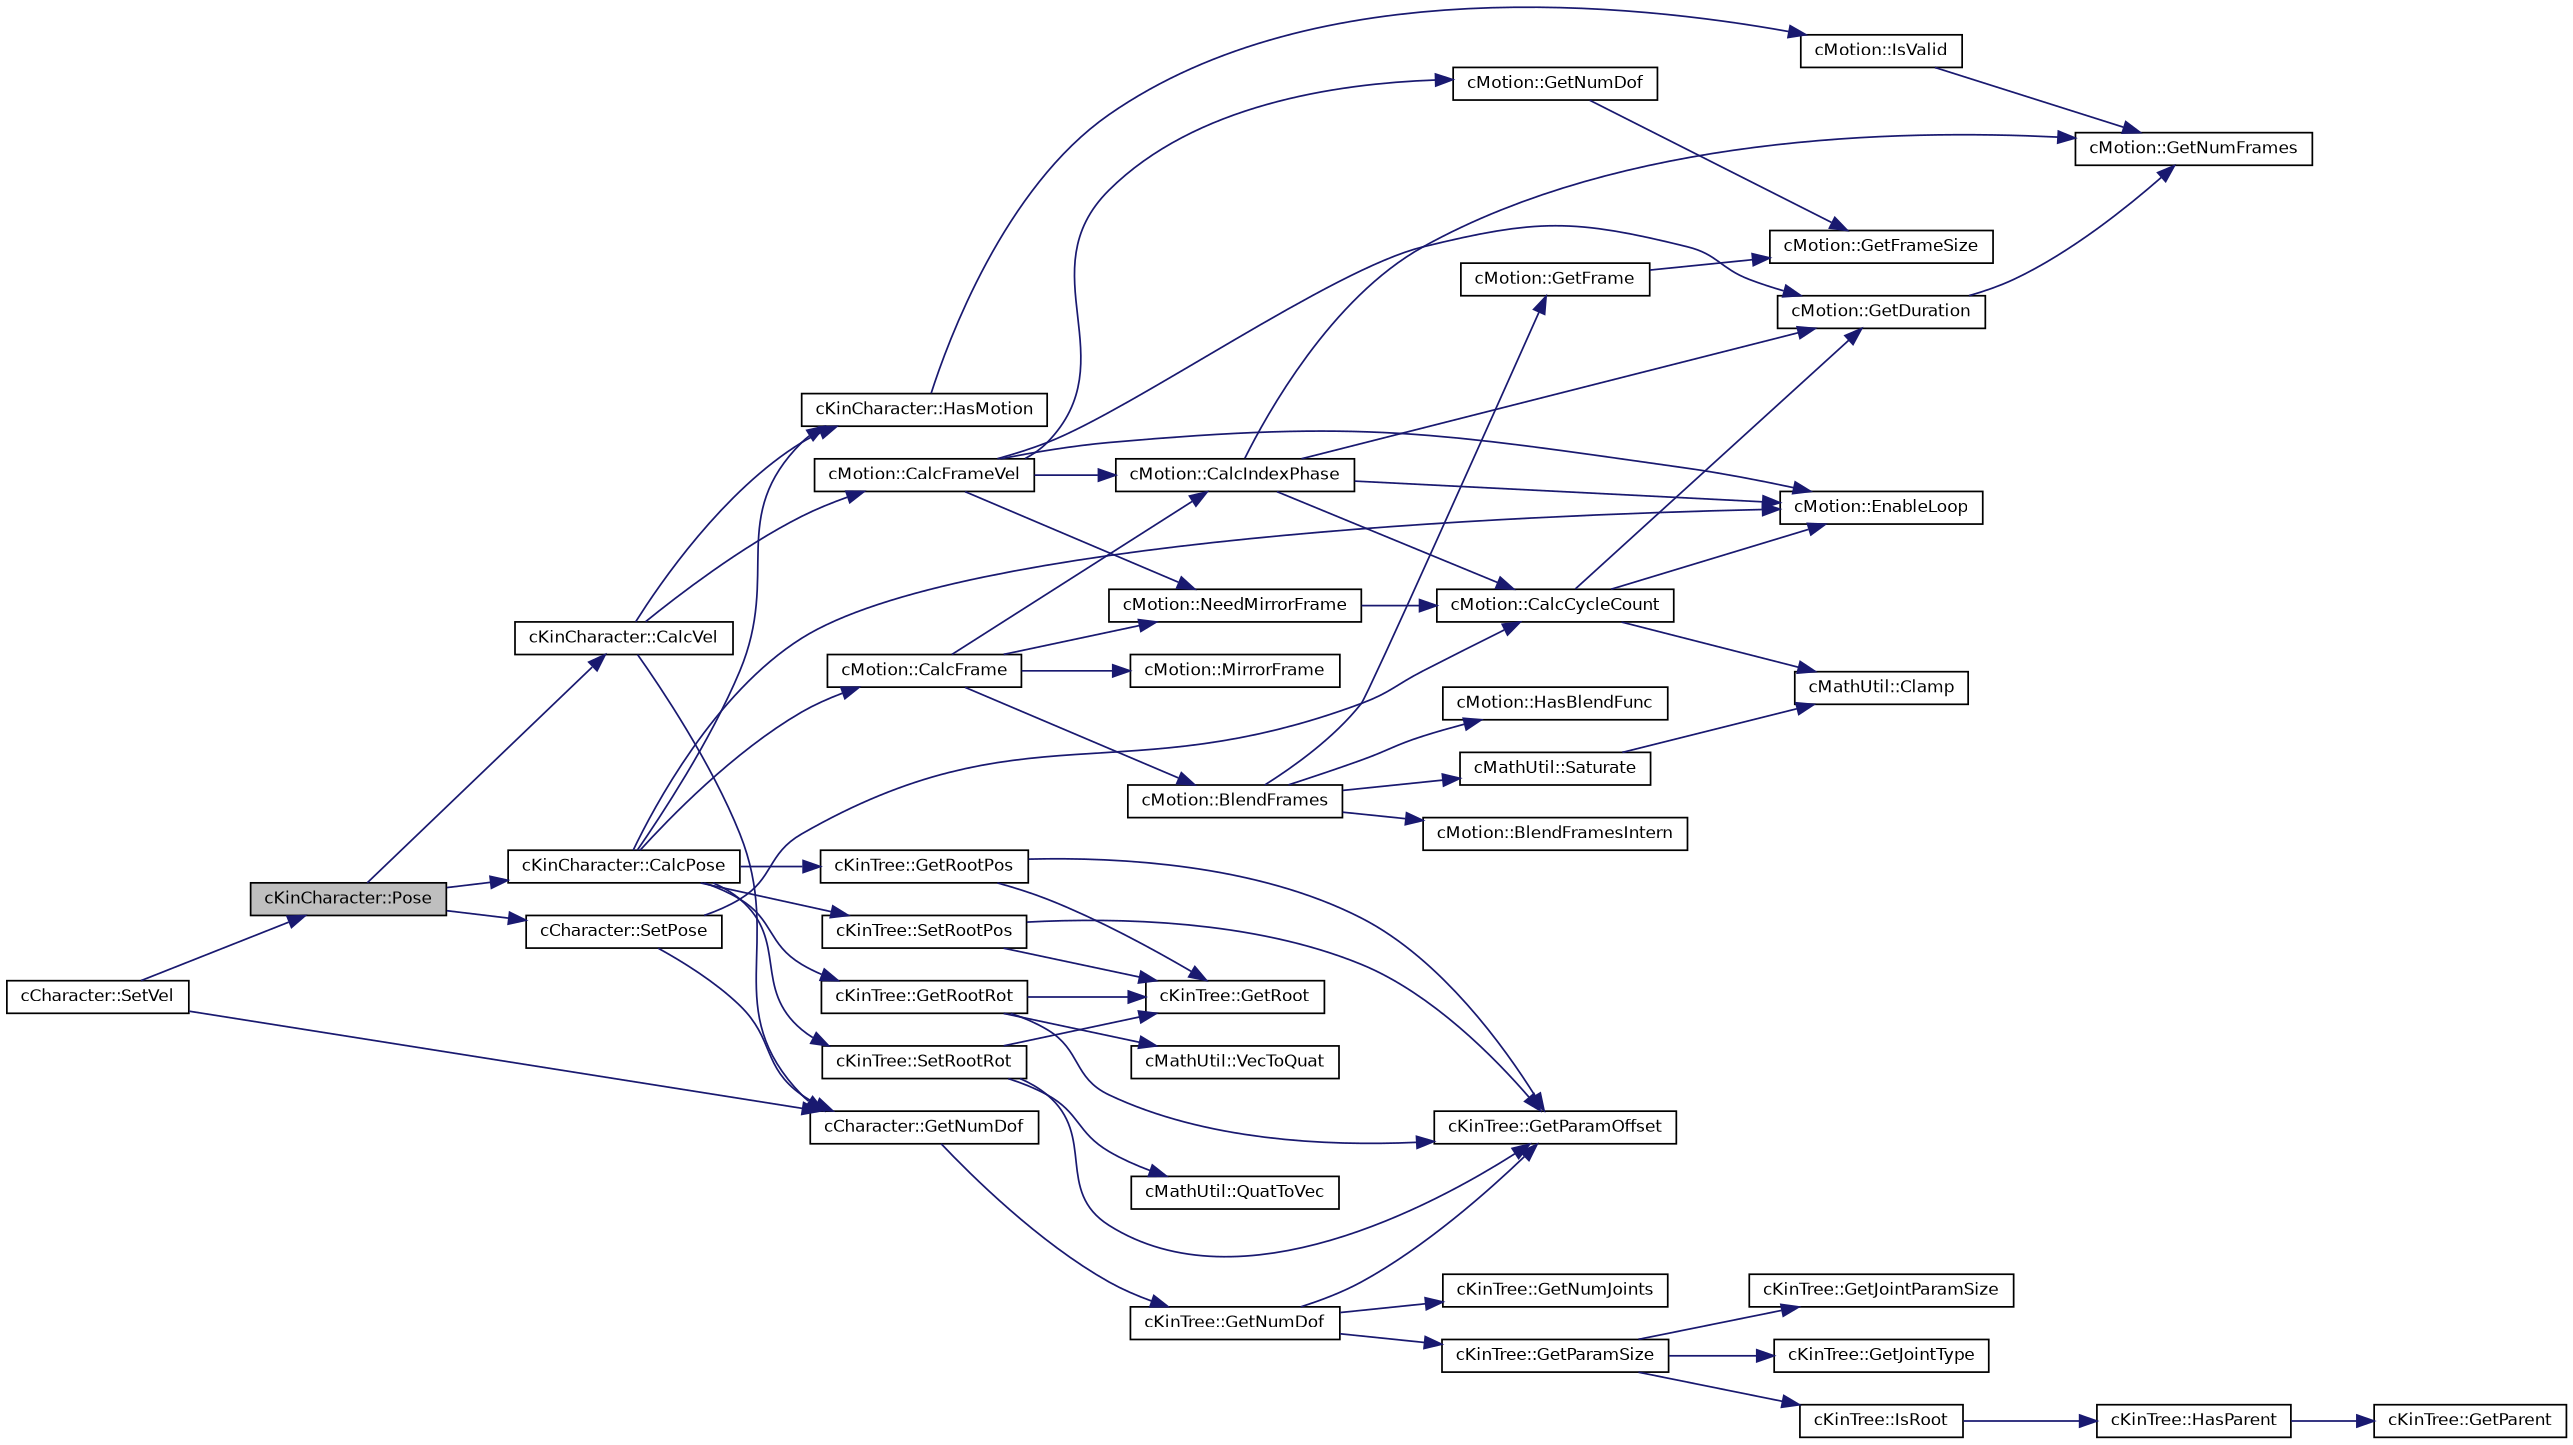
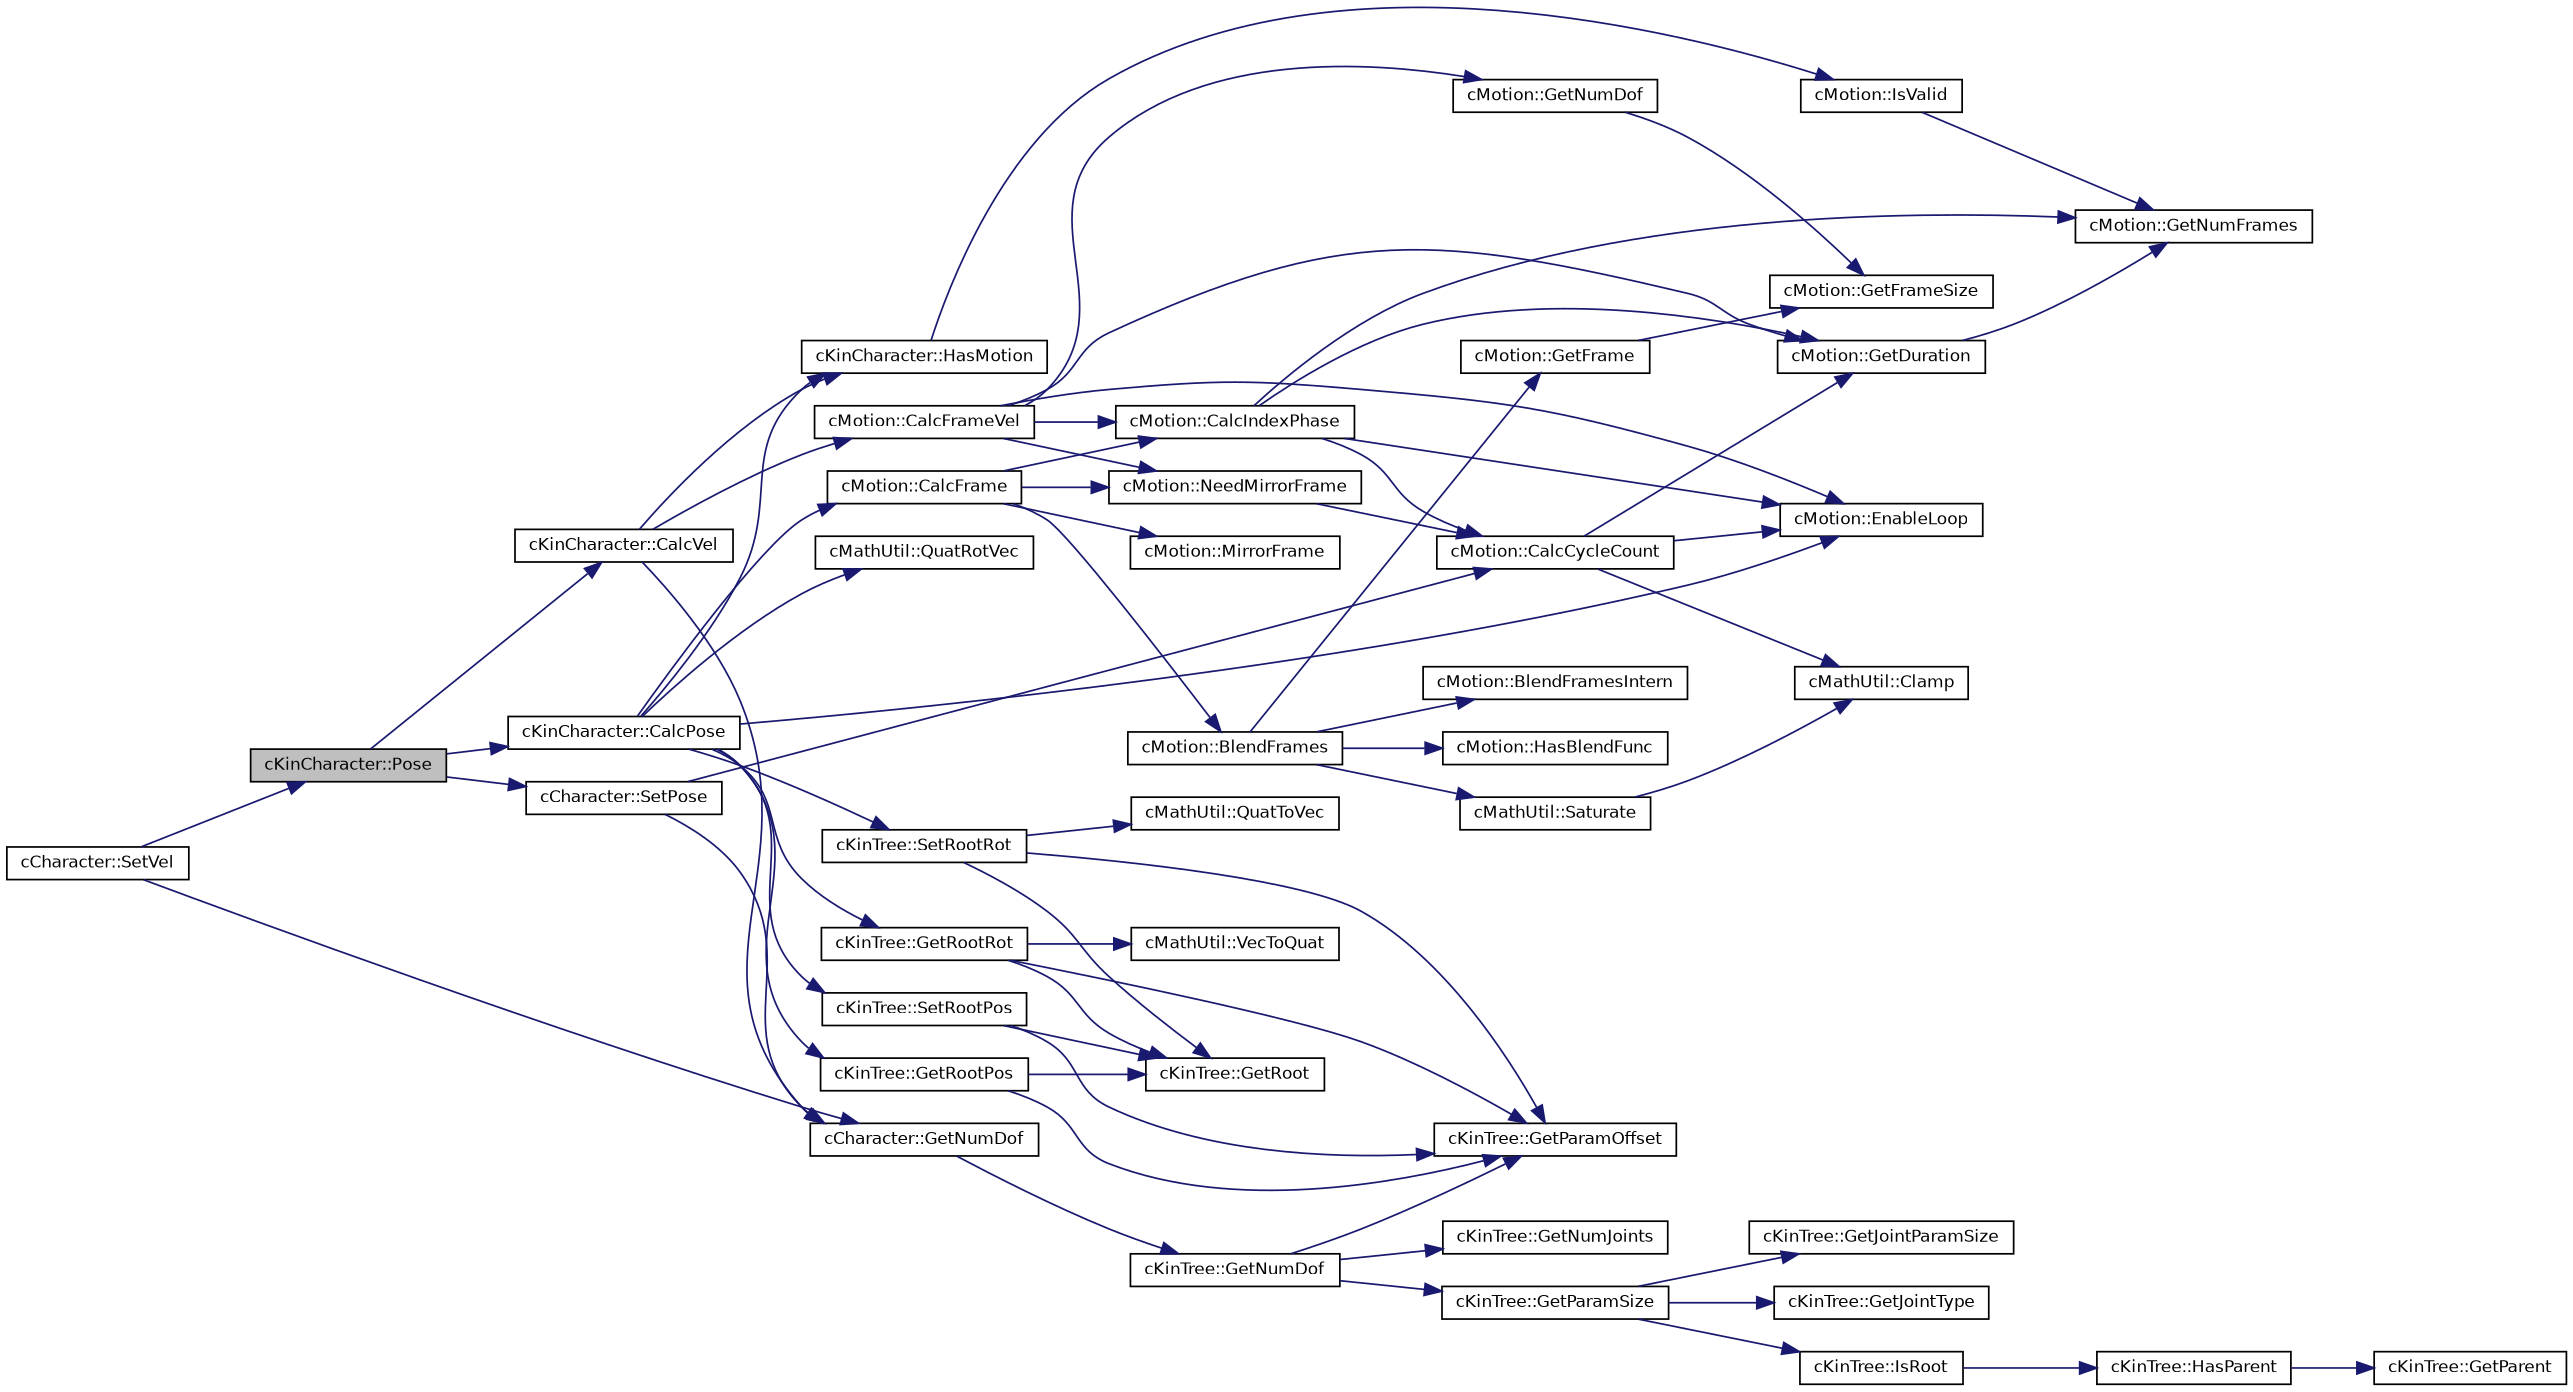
none -> (924, 553)
